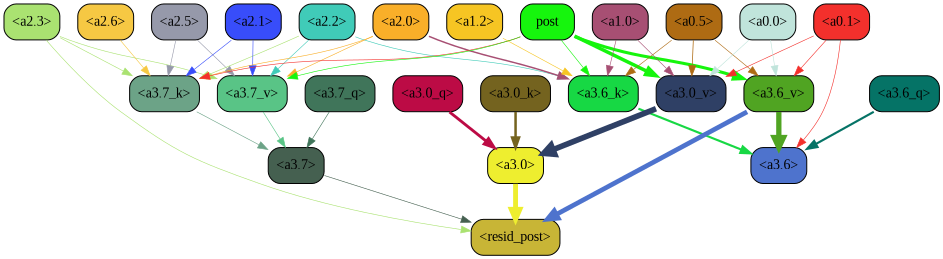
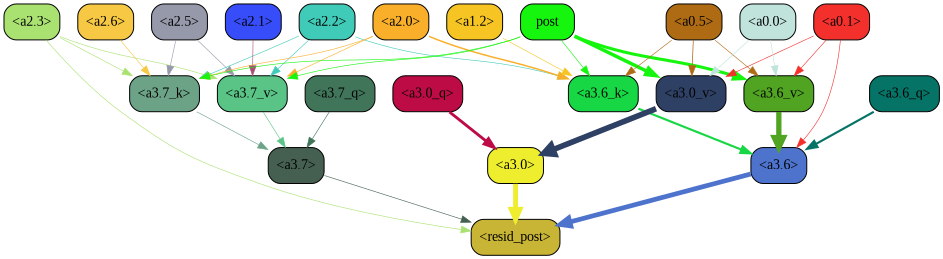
(620, 22) -> none
(253, 49) -> (253, 49)
(218, 50) -> none
(261, 53) -> (261, 53)
(487, 56) -> (487, 56)
(342, 60) -> (342, 60)
(516, 94) -> none
(652, 163) -> (660, 198)
